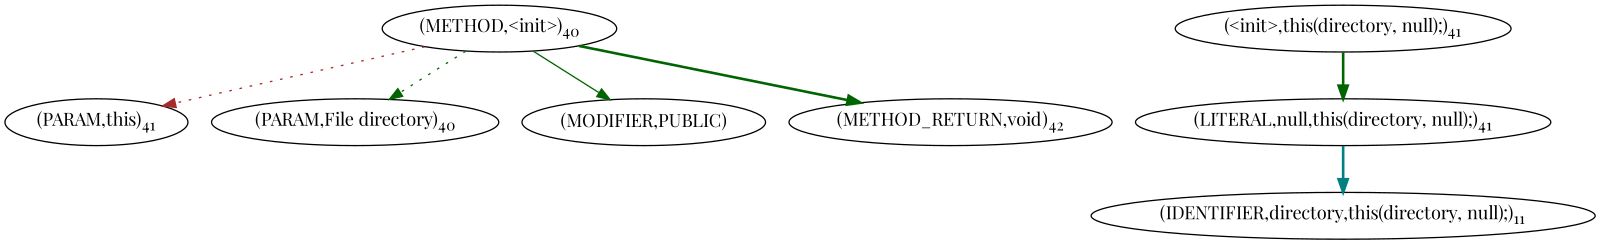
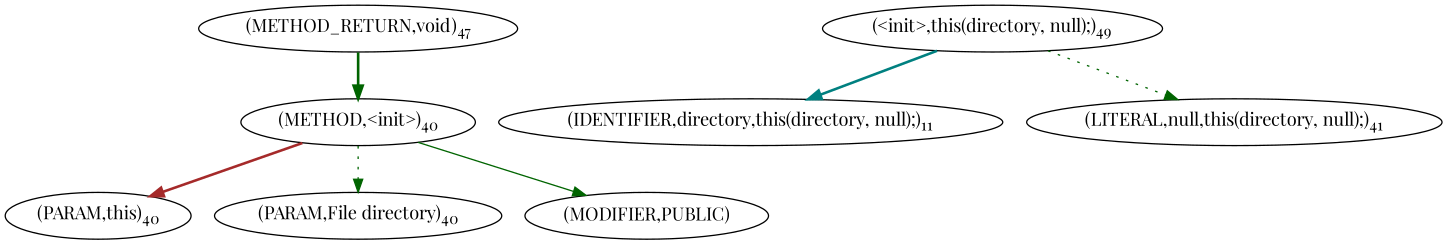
(1455, 27) -> (1104, 27)
(1343, 69) -> (1107, 73)
(713, 73) -> (358, 69)
(300, 75) -> (232, 167)
(149, 120) -> (151, 214)
(1056, 120) -> (464, 27)
(1343, 163) -> (879, 73)
